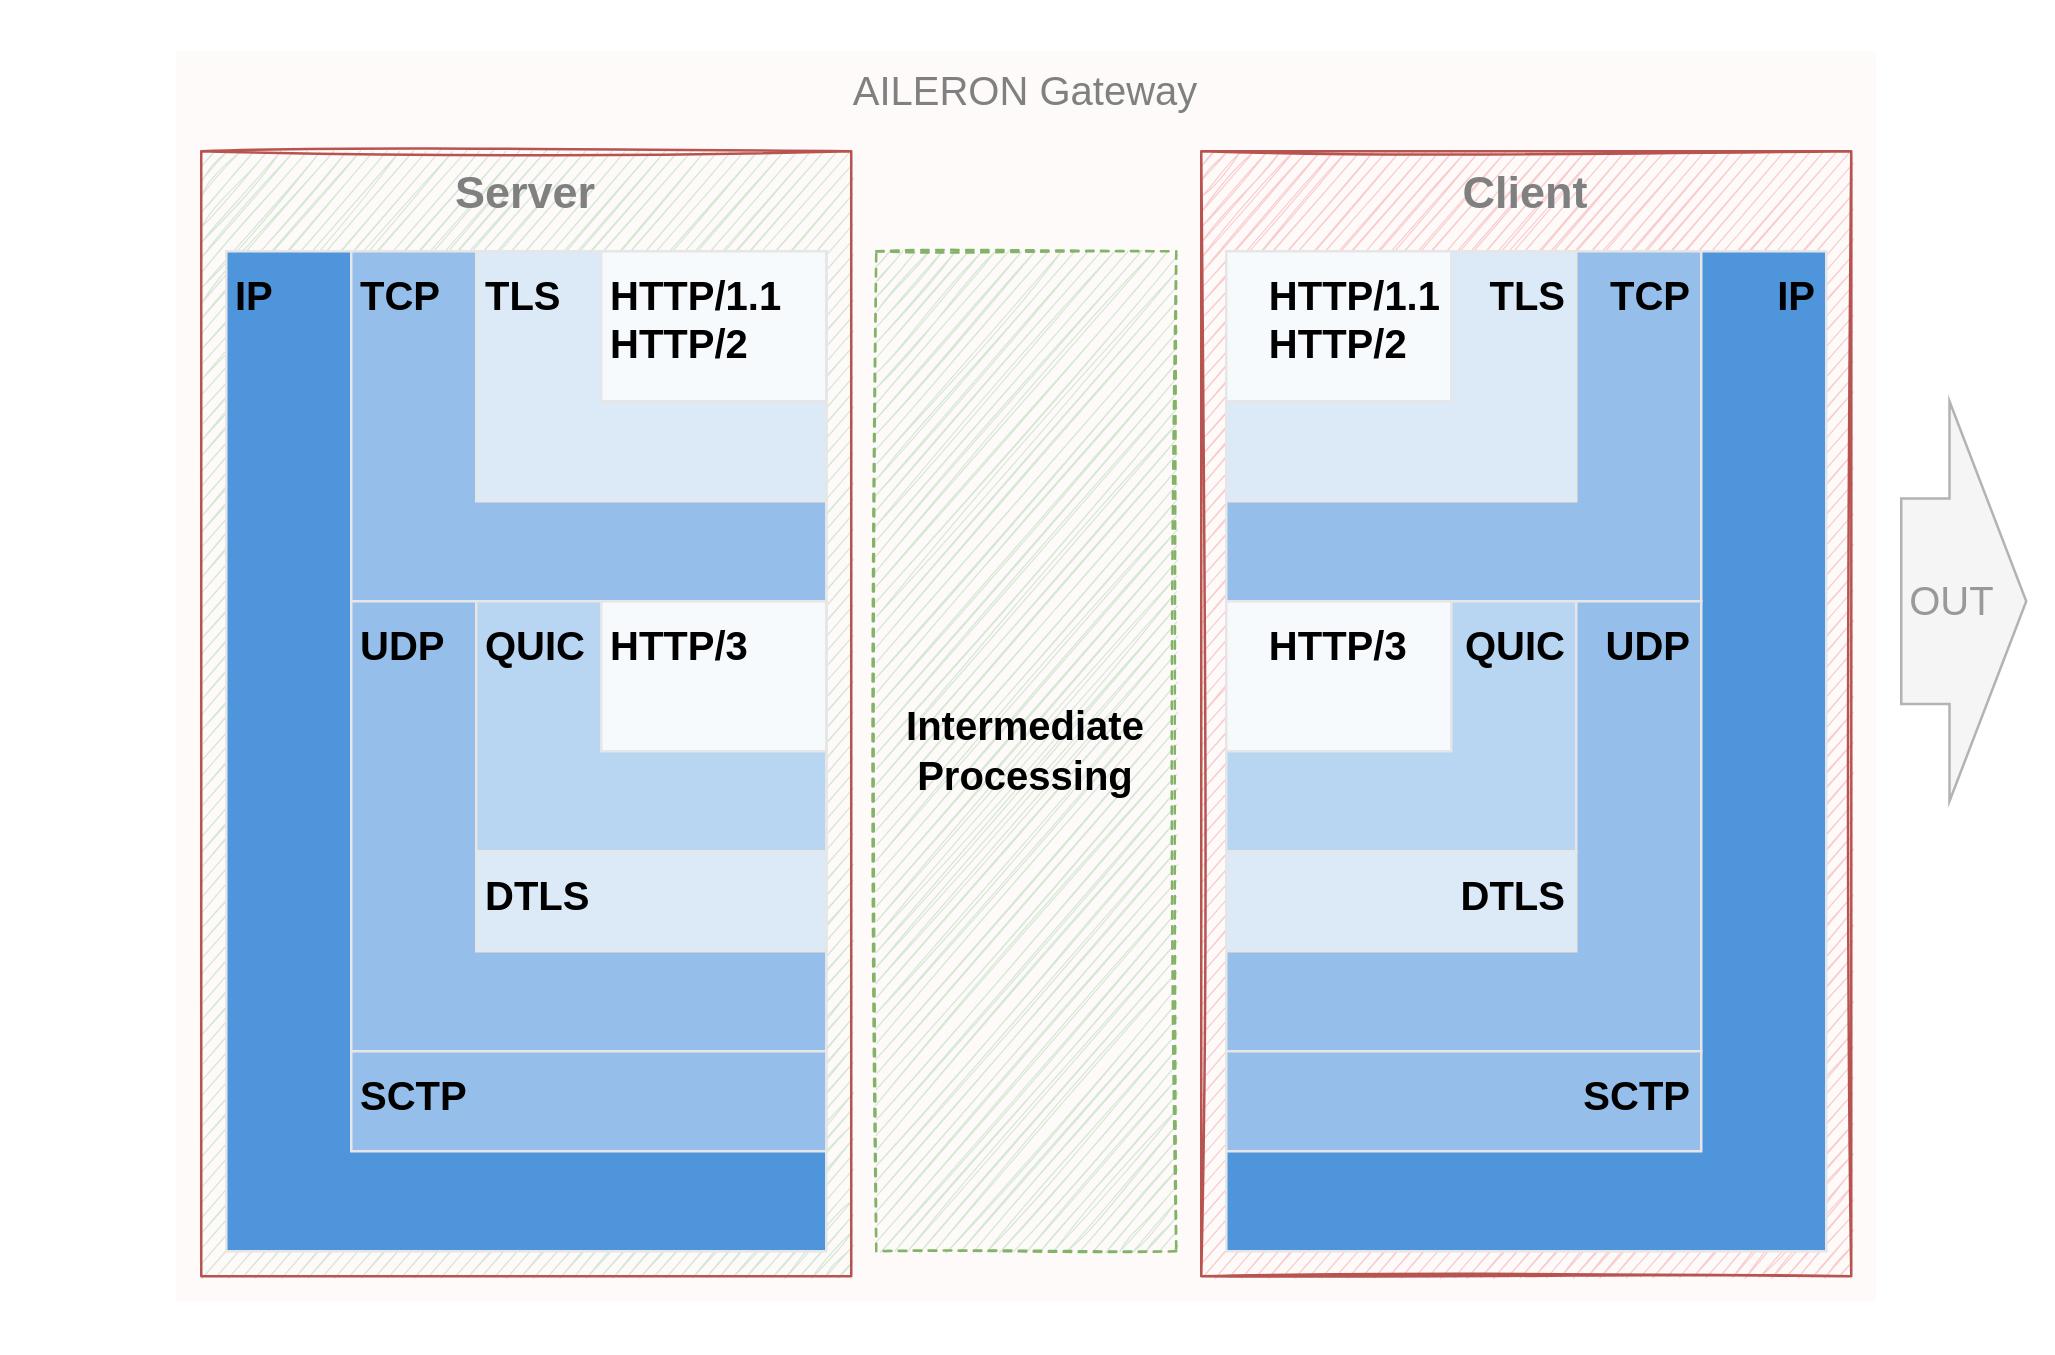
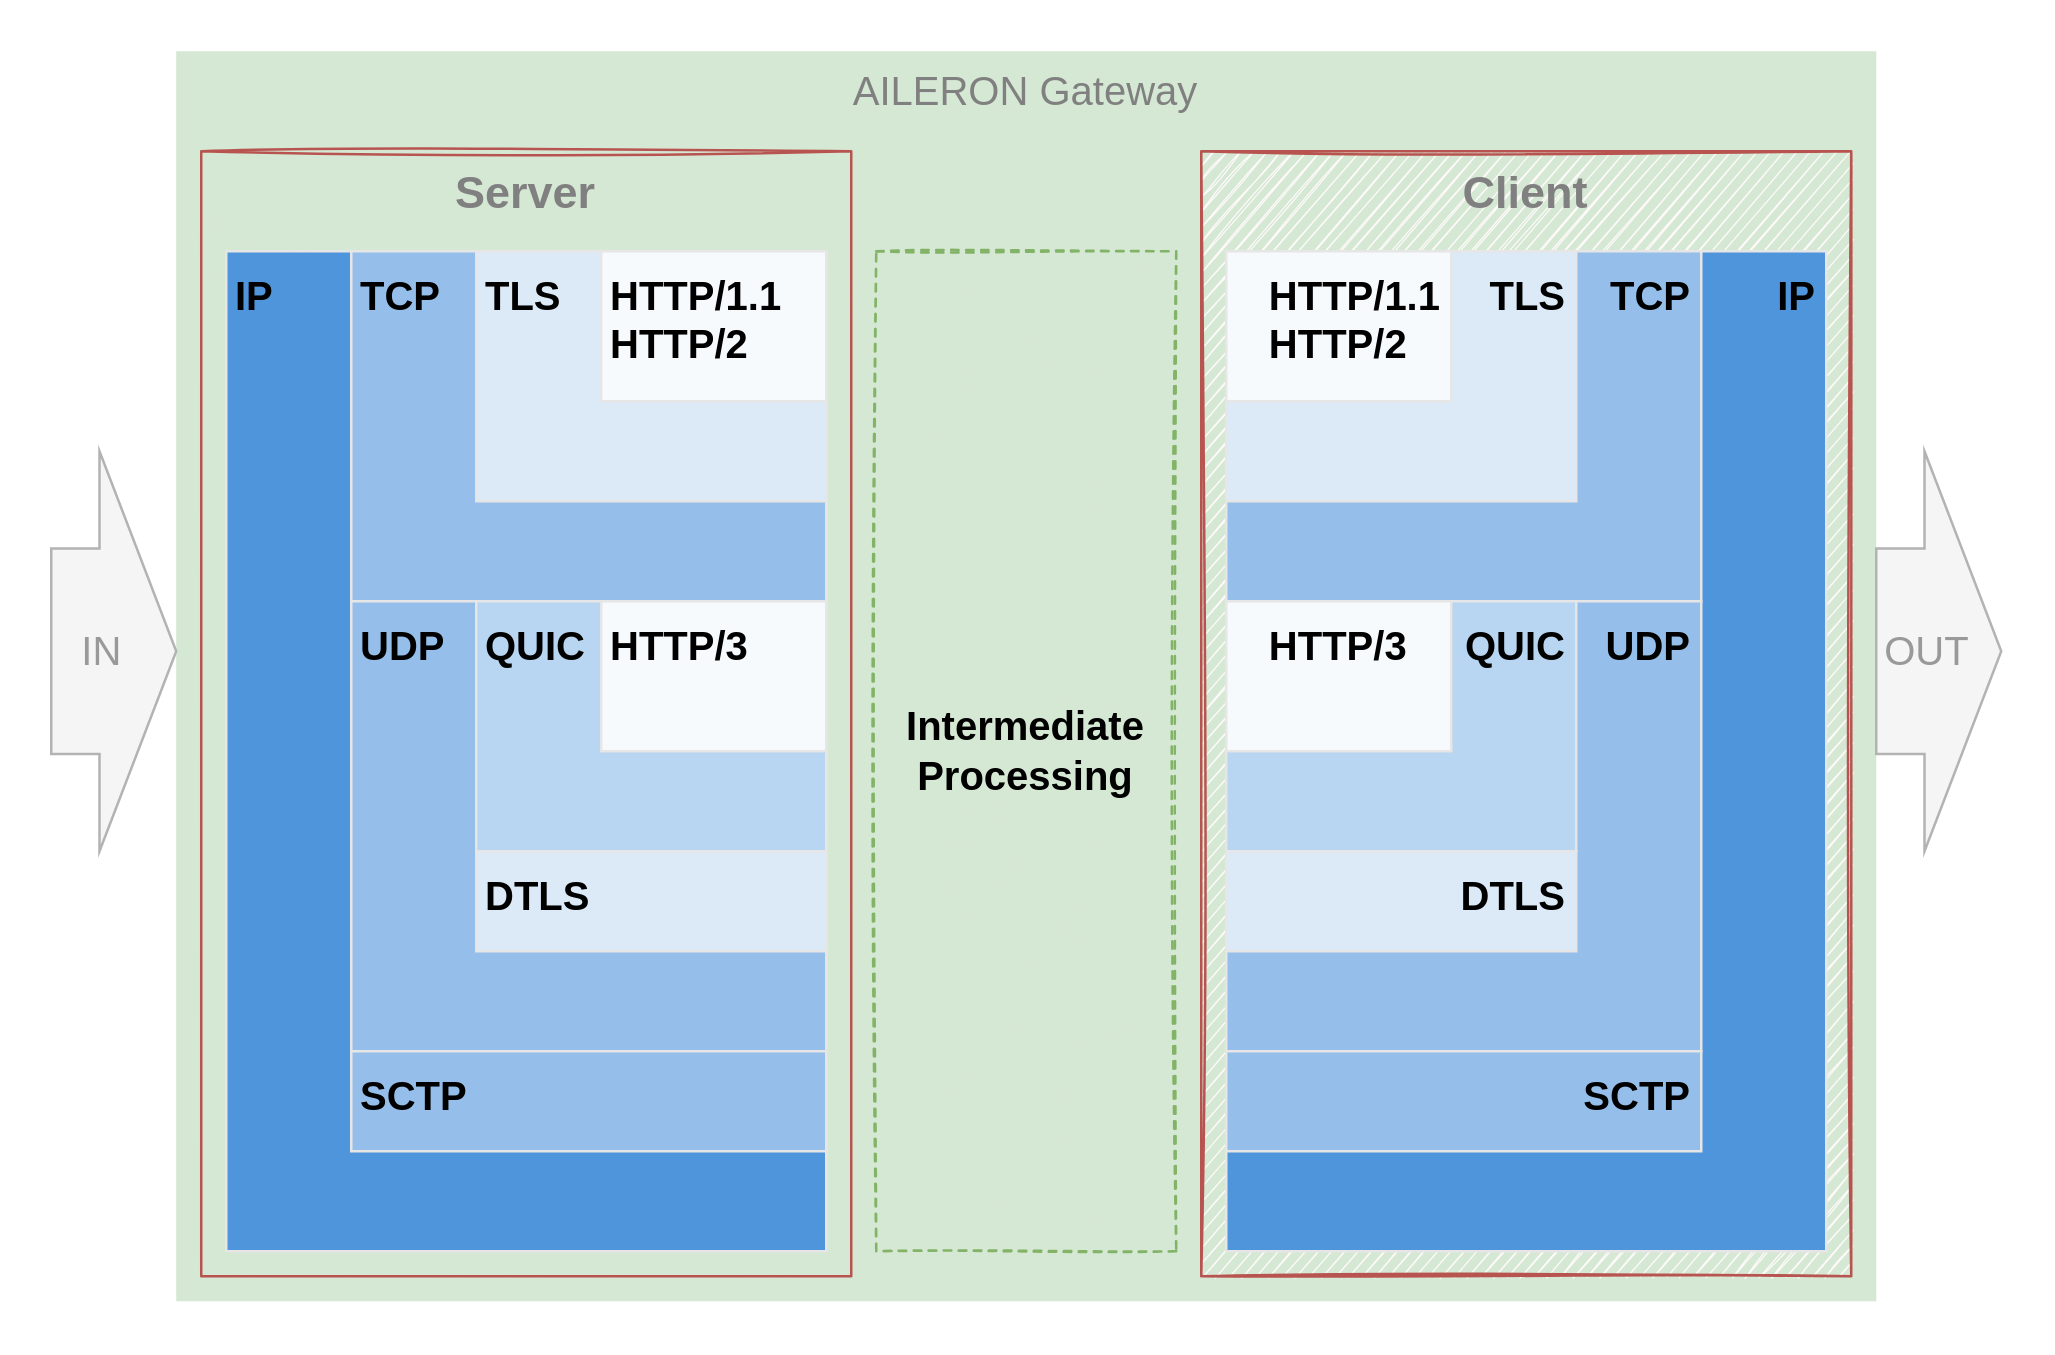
(1026, 93) -> (1026, 93)
(1526, 196) -> (1526, 196)
(1964, 601) -> (1939, 651)
none -> (114, 651)
